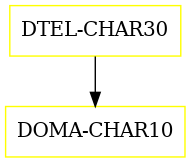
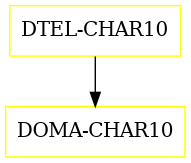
(95, 31) -> (95, 31)
